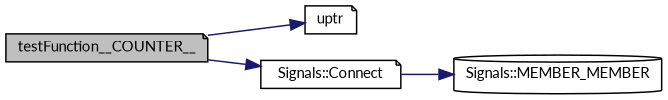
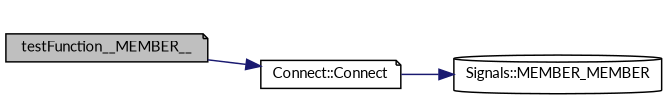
(331, 20) -> none
(107, 48) -> (107, 48)
(331, 74) -> (331, 74)
